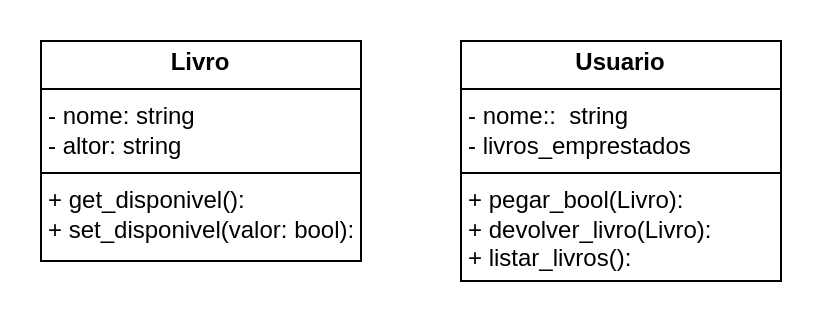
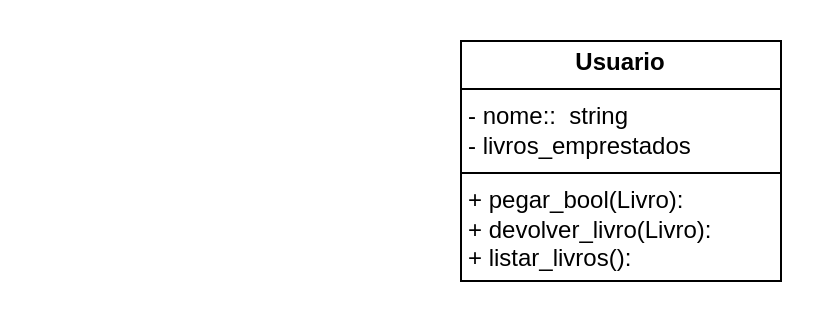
(201, 151) -> none
